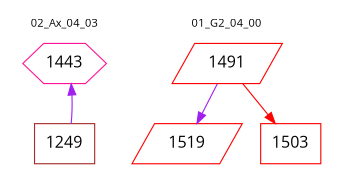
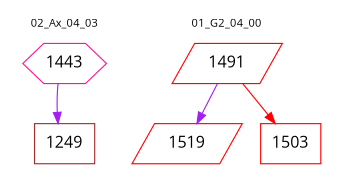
(72, 109) -> (57, 98)
